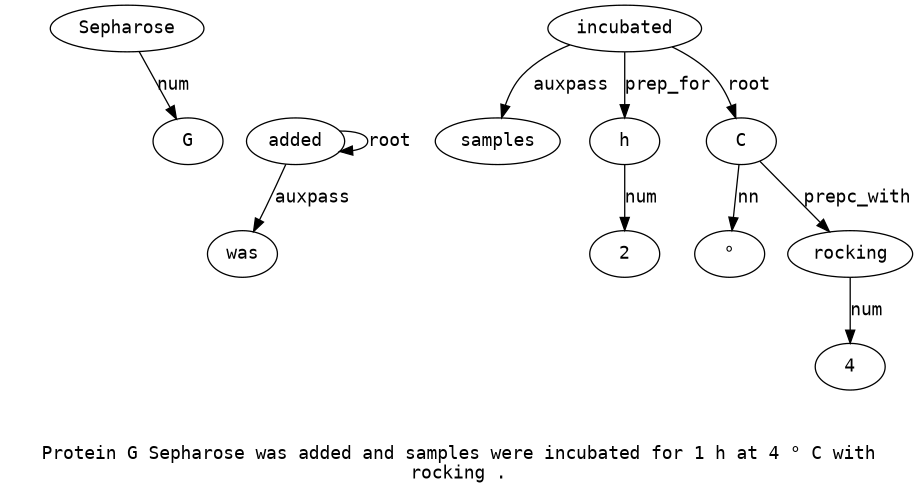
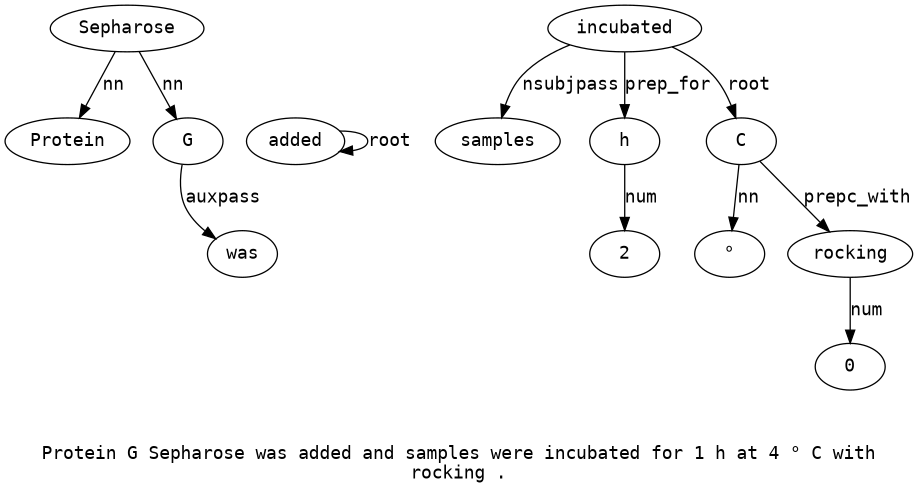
(173, 85) -> (173, 85)
(571, 85) -> (571, 85)
none -> (68, 141)
(273, 192) -> (183, 201)
(850, 367) -> (850, 367)
